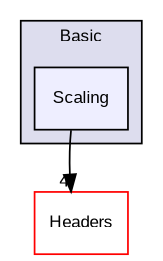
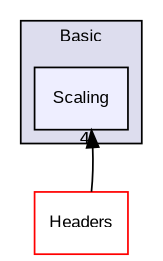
(70, 155) -> (93, 170)
